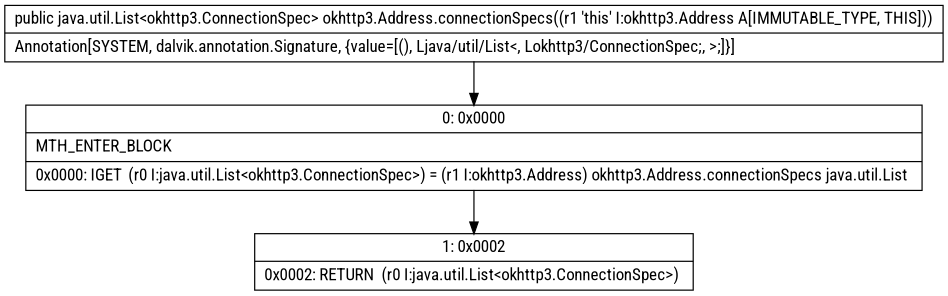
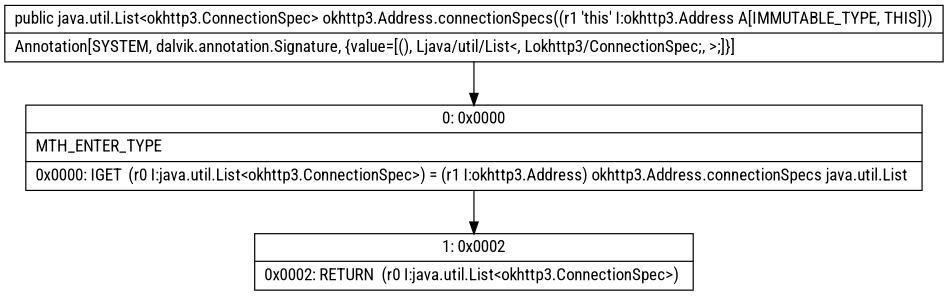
(104, 147) -> (99, 147)
